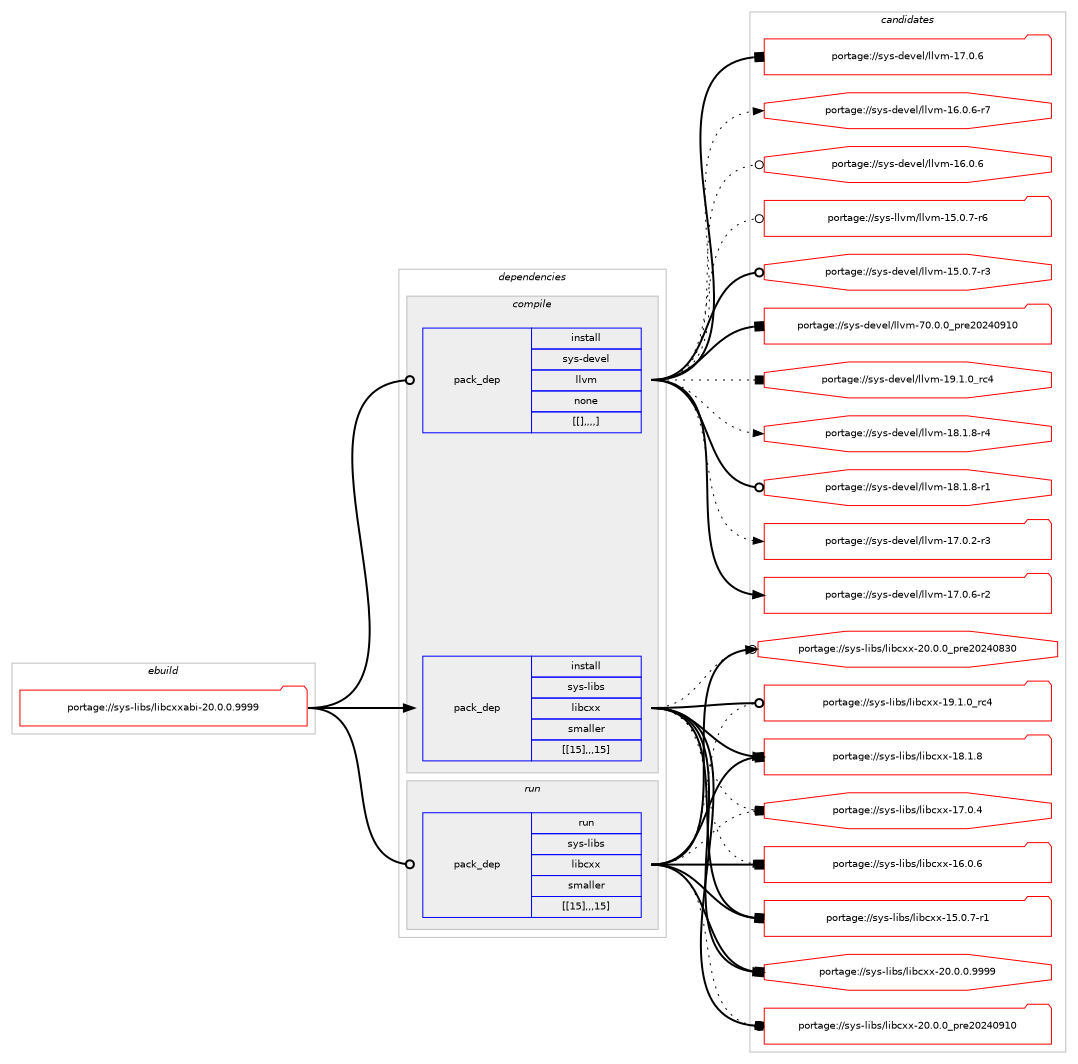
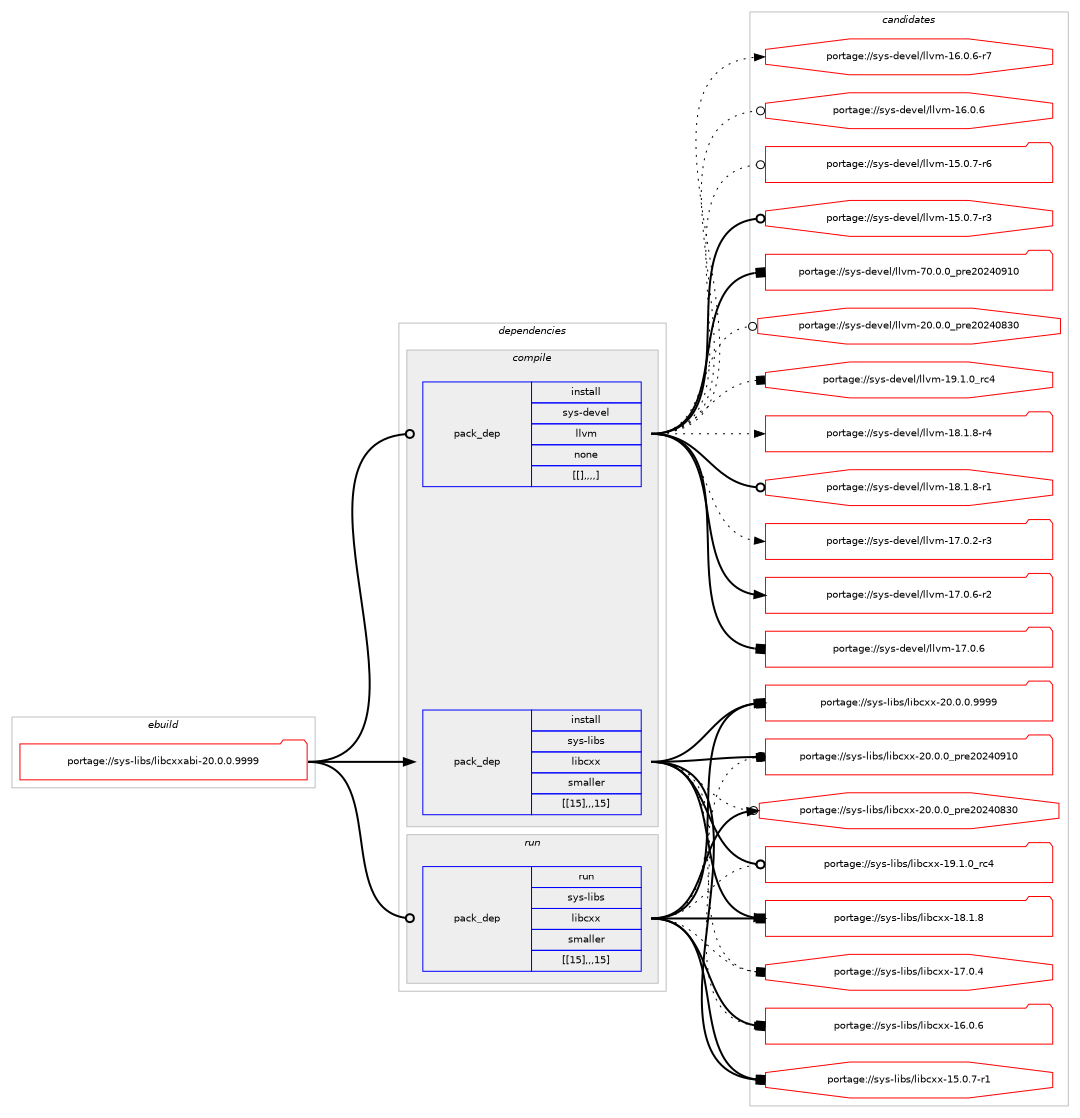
(908, 218) -> (909, 165)
none -> (909, 326)
(908, 434) -> (909, 434)
(908, 918) -> (909, 1080)
(908, 972) -> (909, 703)
